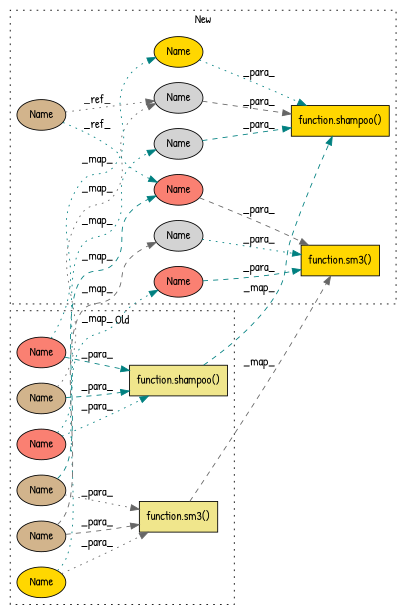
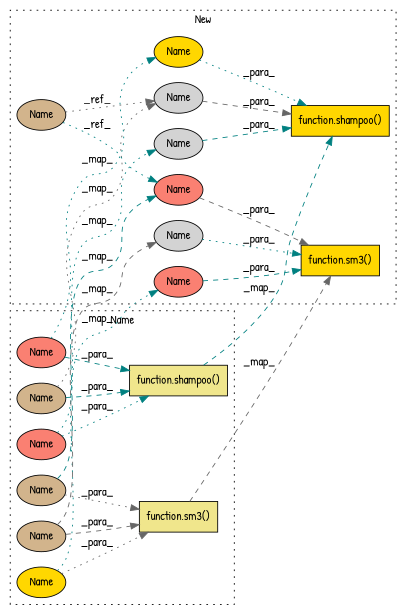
(122, 321) -> (122, 321)
